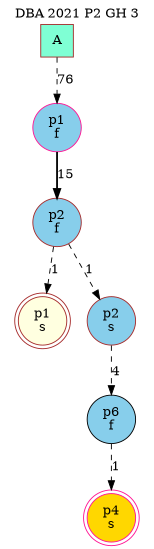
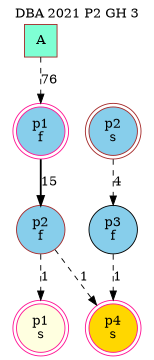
(57, 128) -> (41, 131)
(82, 268) -> (73, 274)
(43, 321) -> (41, 328)
(111, 321) -> (113, 131)
(111, 419) -> (113, 230)
